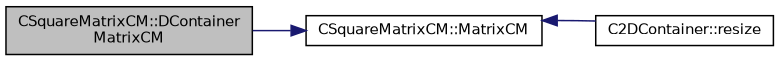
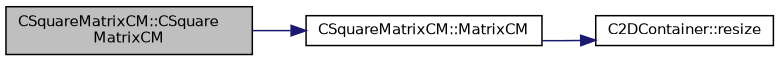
(577, 21) -> (561, 41)
(129, 31) -> (129, 31)
